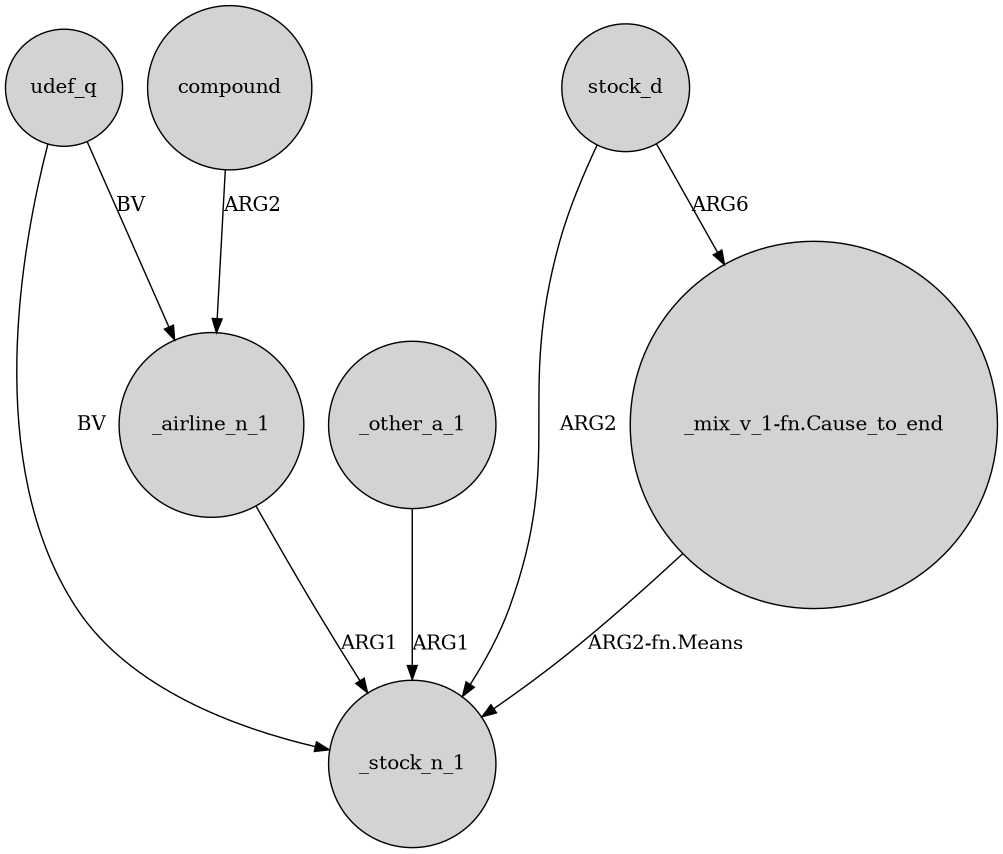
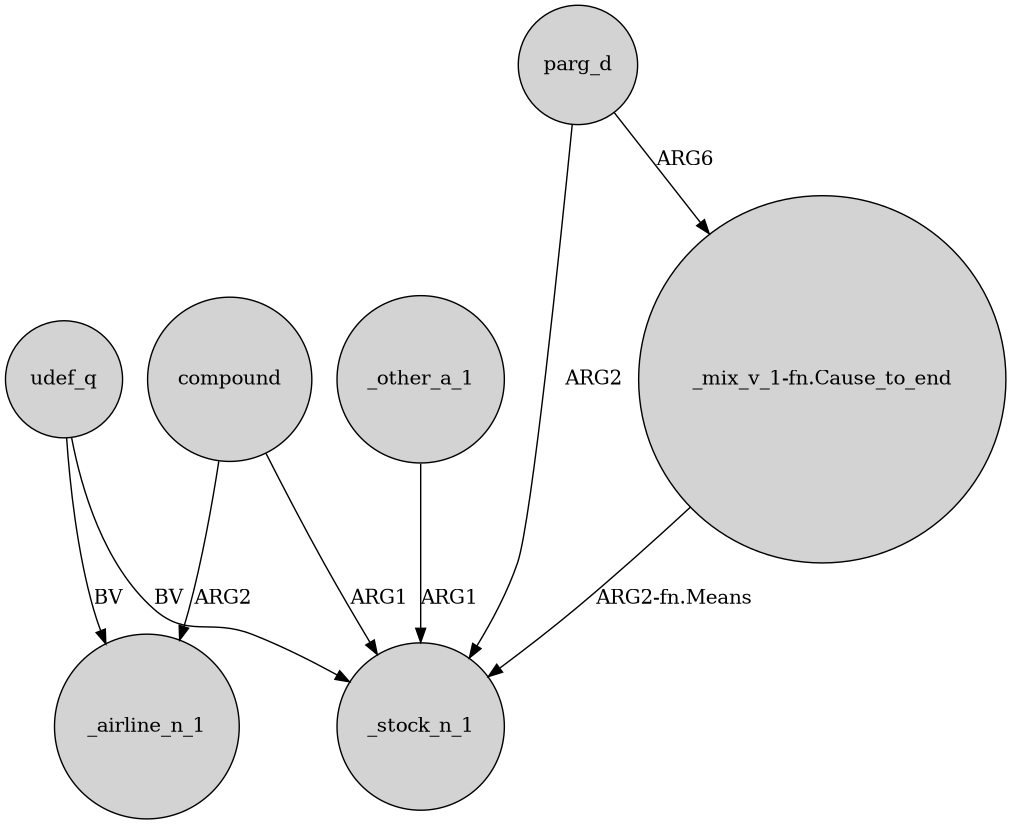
(626, 88) -> (578, 65)
(307, 594) -> (316, 549)
